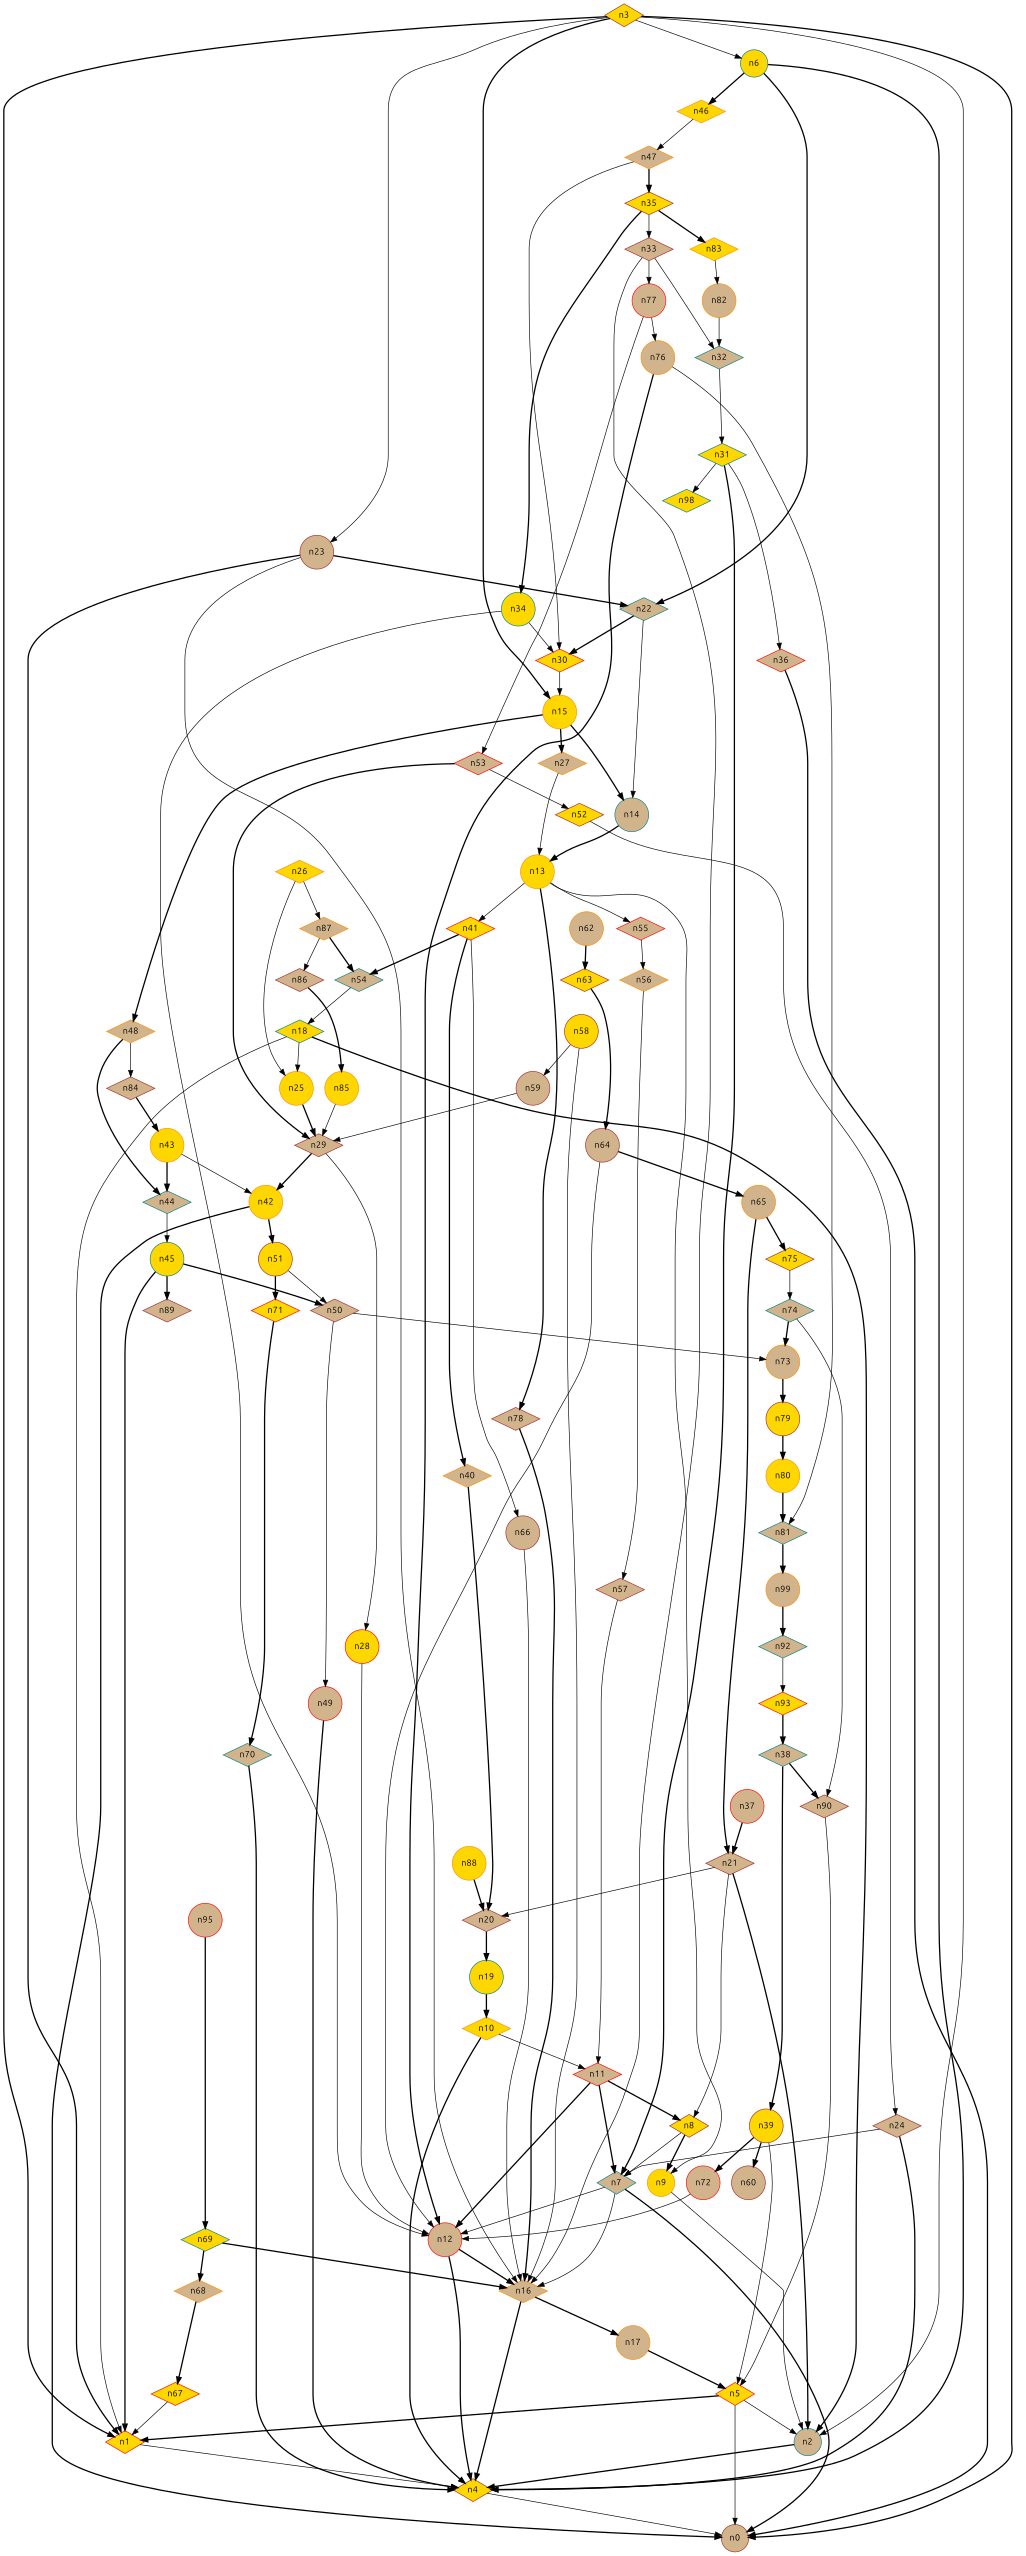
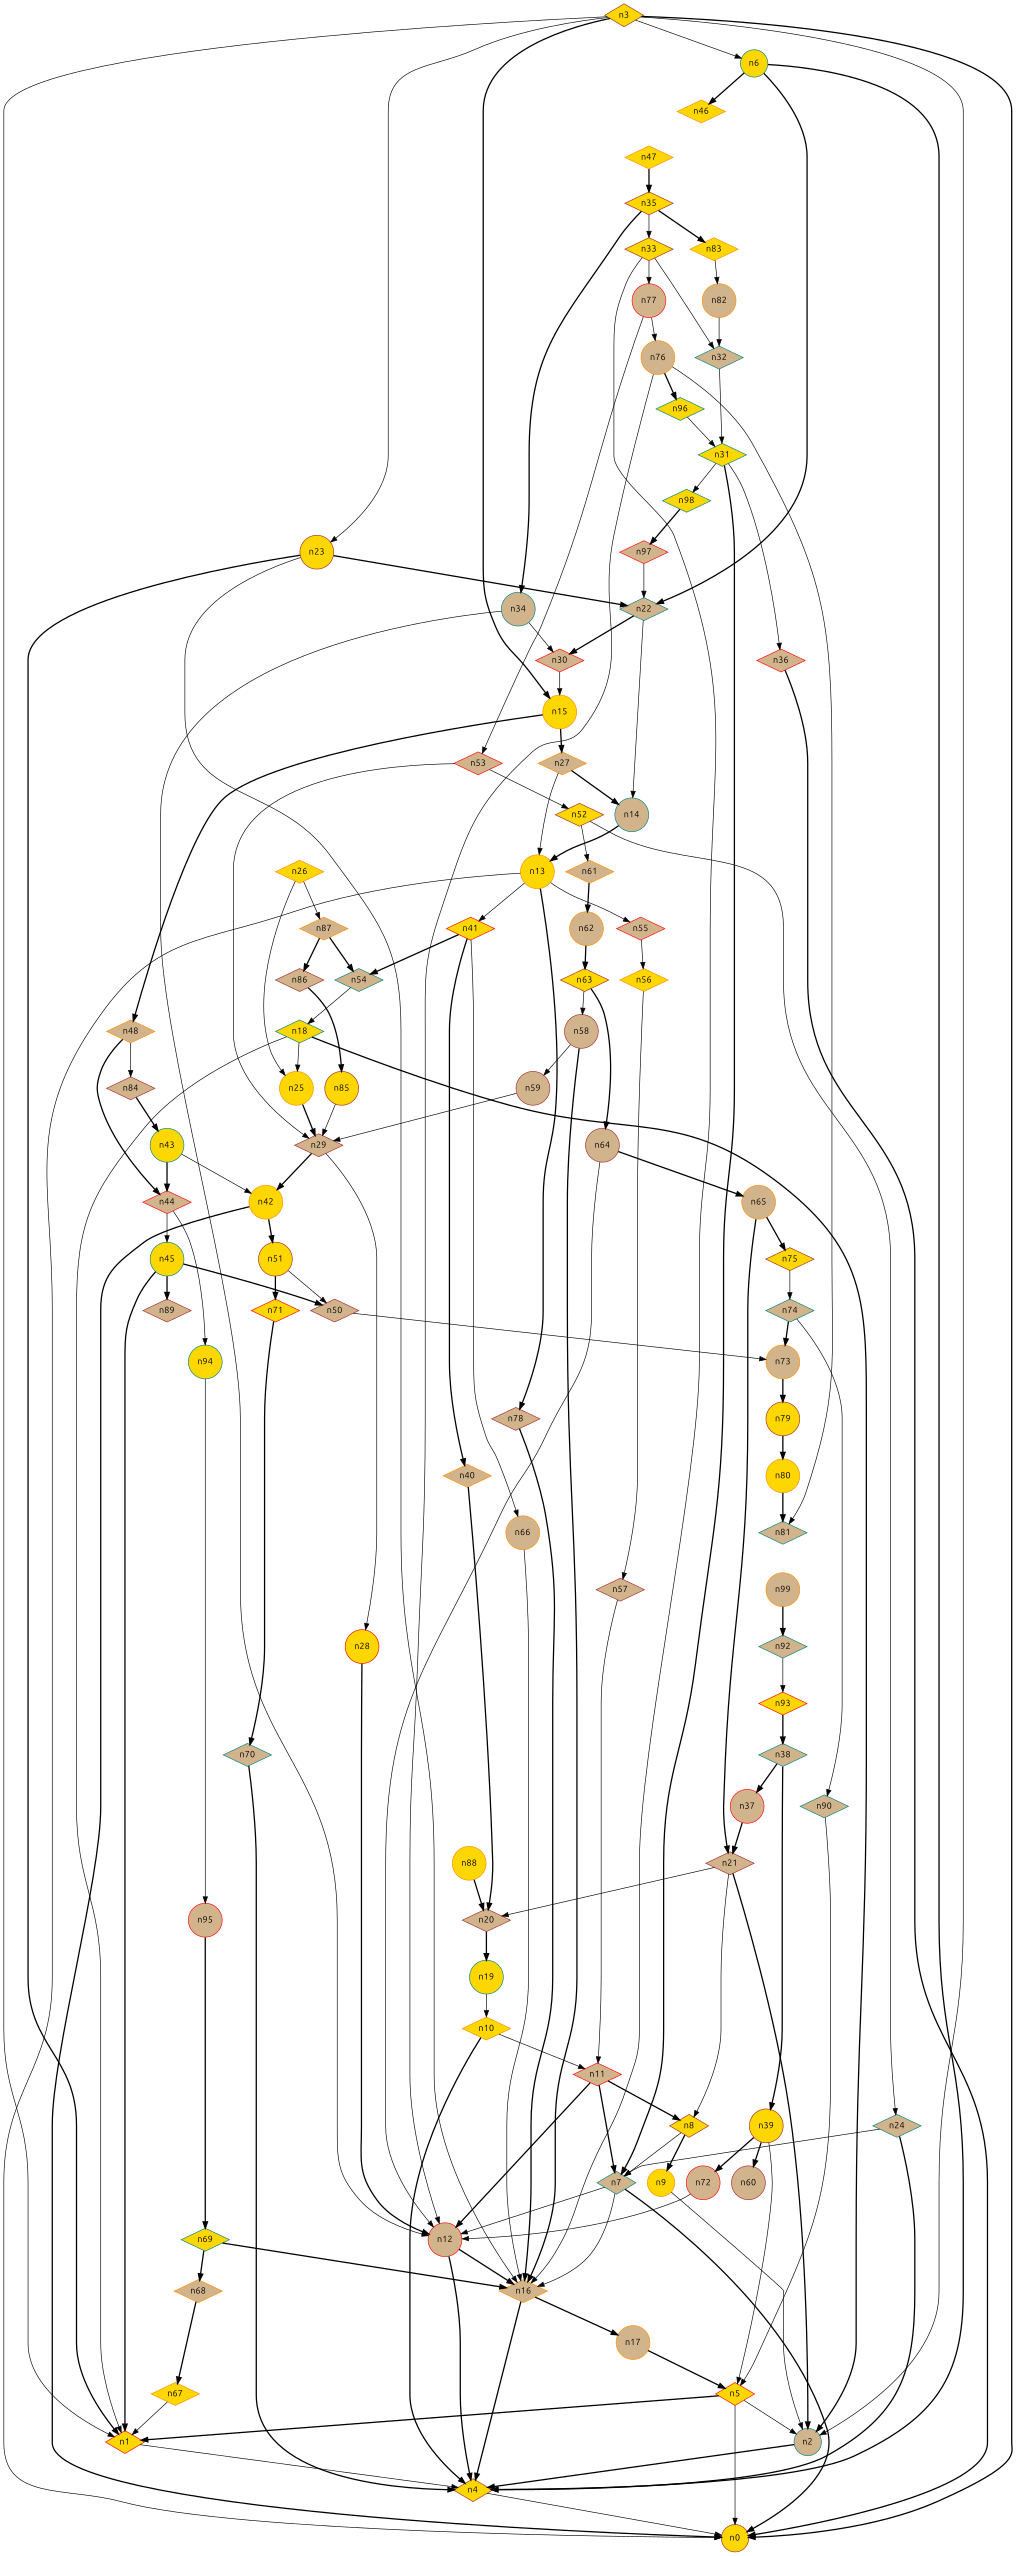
(678, 132) -> none
(649, 157) -> (649, 157)
(649, 249) -> (649, 249)
(532, 374) -> none
none -> (680, 409)
(317, 552) -> (317, 552)
none -> (644, 552)
(518, 609) -> (518, 609)
(560, 661) -> (560, 661)
(597, 758) -> (592, 785)
none -> (590, 872)
(233, 881) -> (233, 881)
(313, 951) -> (313, 951)
(644, 980) -> (644, 980)
(4, 983) -> (4, 983)
none -> (583, 1000)
(581, 1031) -> (581, 1031)
(342, 1088) -> (342, 1088)
(167, 1145) -> (167, 1145)
(167, 1202) -> (167, 1202)
(425, 1260) -> (425, 1260)
none -> (205, 1362)
(681, 1452) -> (52, 1869)
(523, 1533) -> (523, 1533)
(783, 1555) -> none
(577, 1665) -> (577, 1665)
(325, 1704) -> none
(801, 1778) -> (769, 1775)
(824, 1806) -> (824, 1806)
(361, 1962) -> (361, 1962)
(486, 2002) -> (486, 2002)
(897, 2126) -> (897, 2126)
(175, 2394) -> (175, 2394)
(735, 2538) -> (735, 2538)
